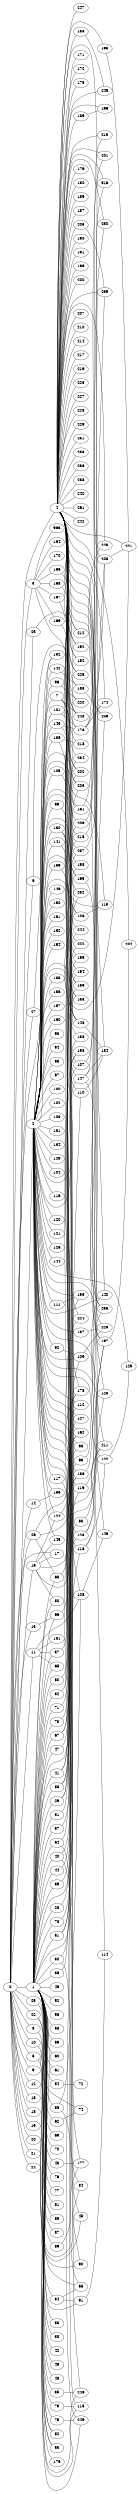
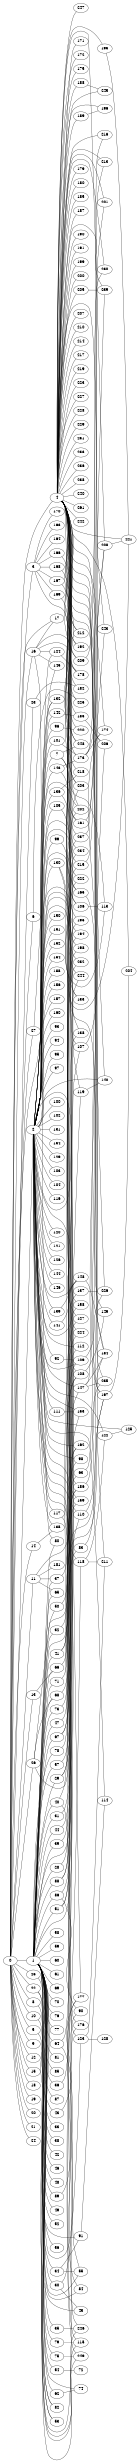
(105, 183) -> (105, 135)
(57, 528) -> (57, 525)
(66, 747) -> (69, 1261)
(49, 1275) -> none
